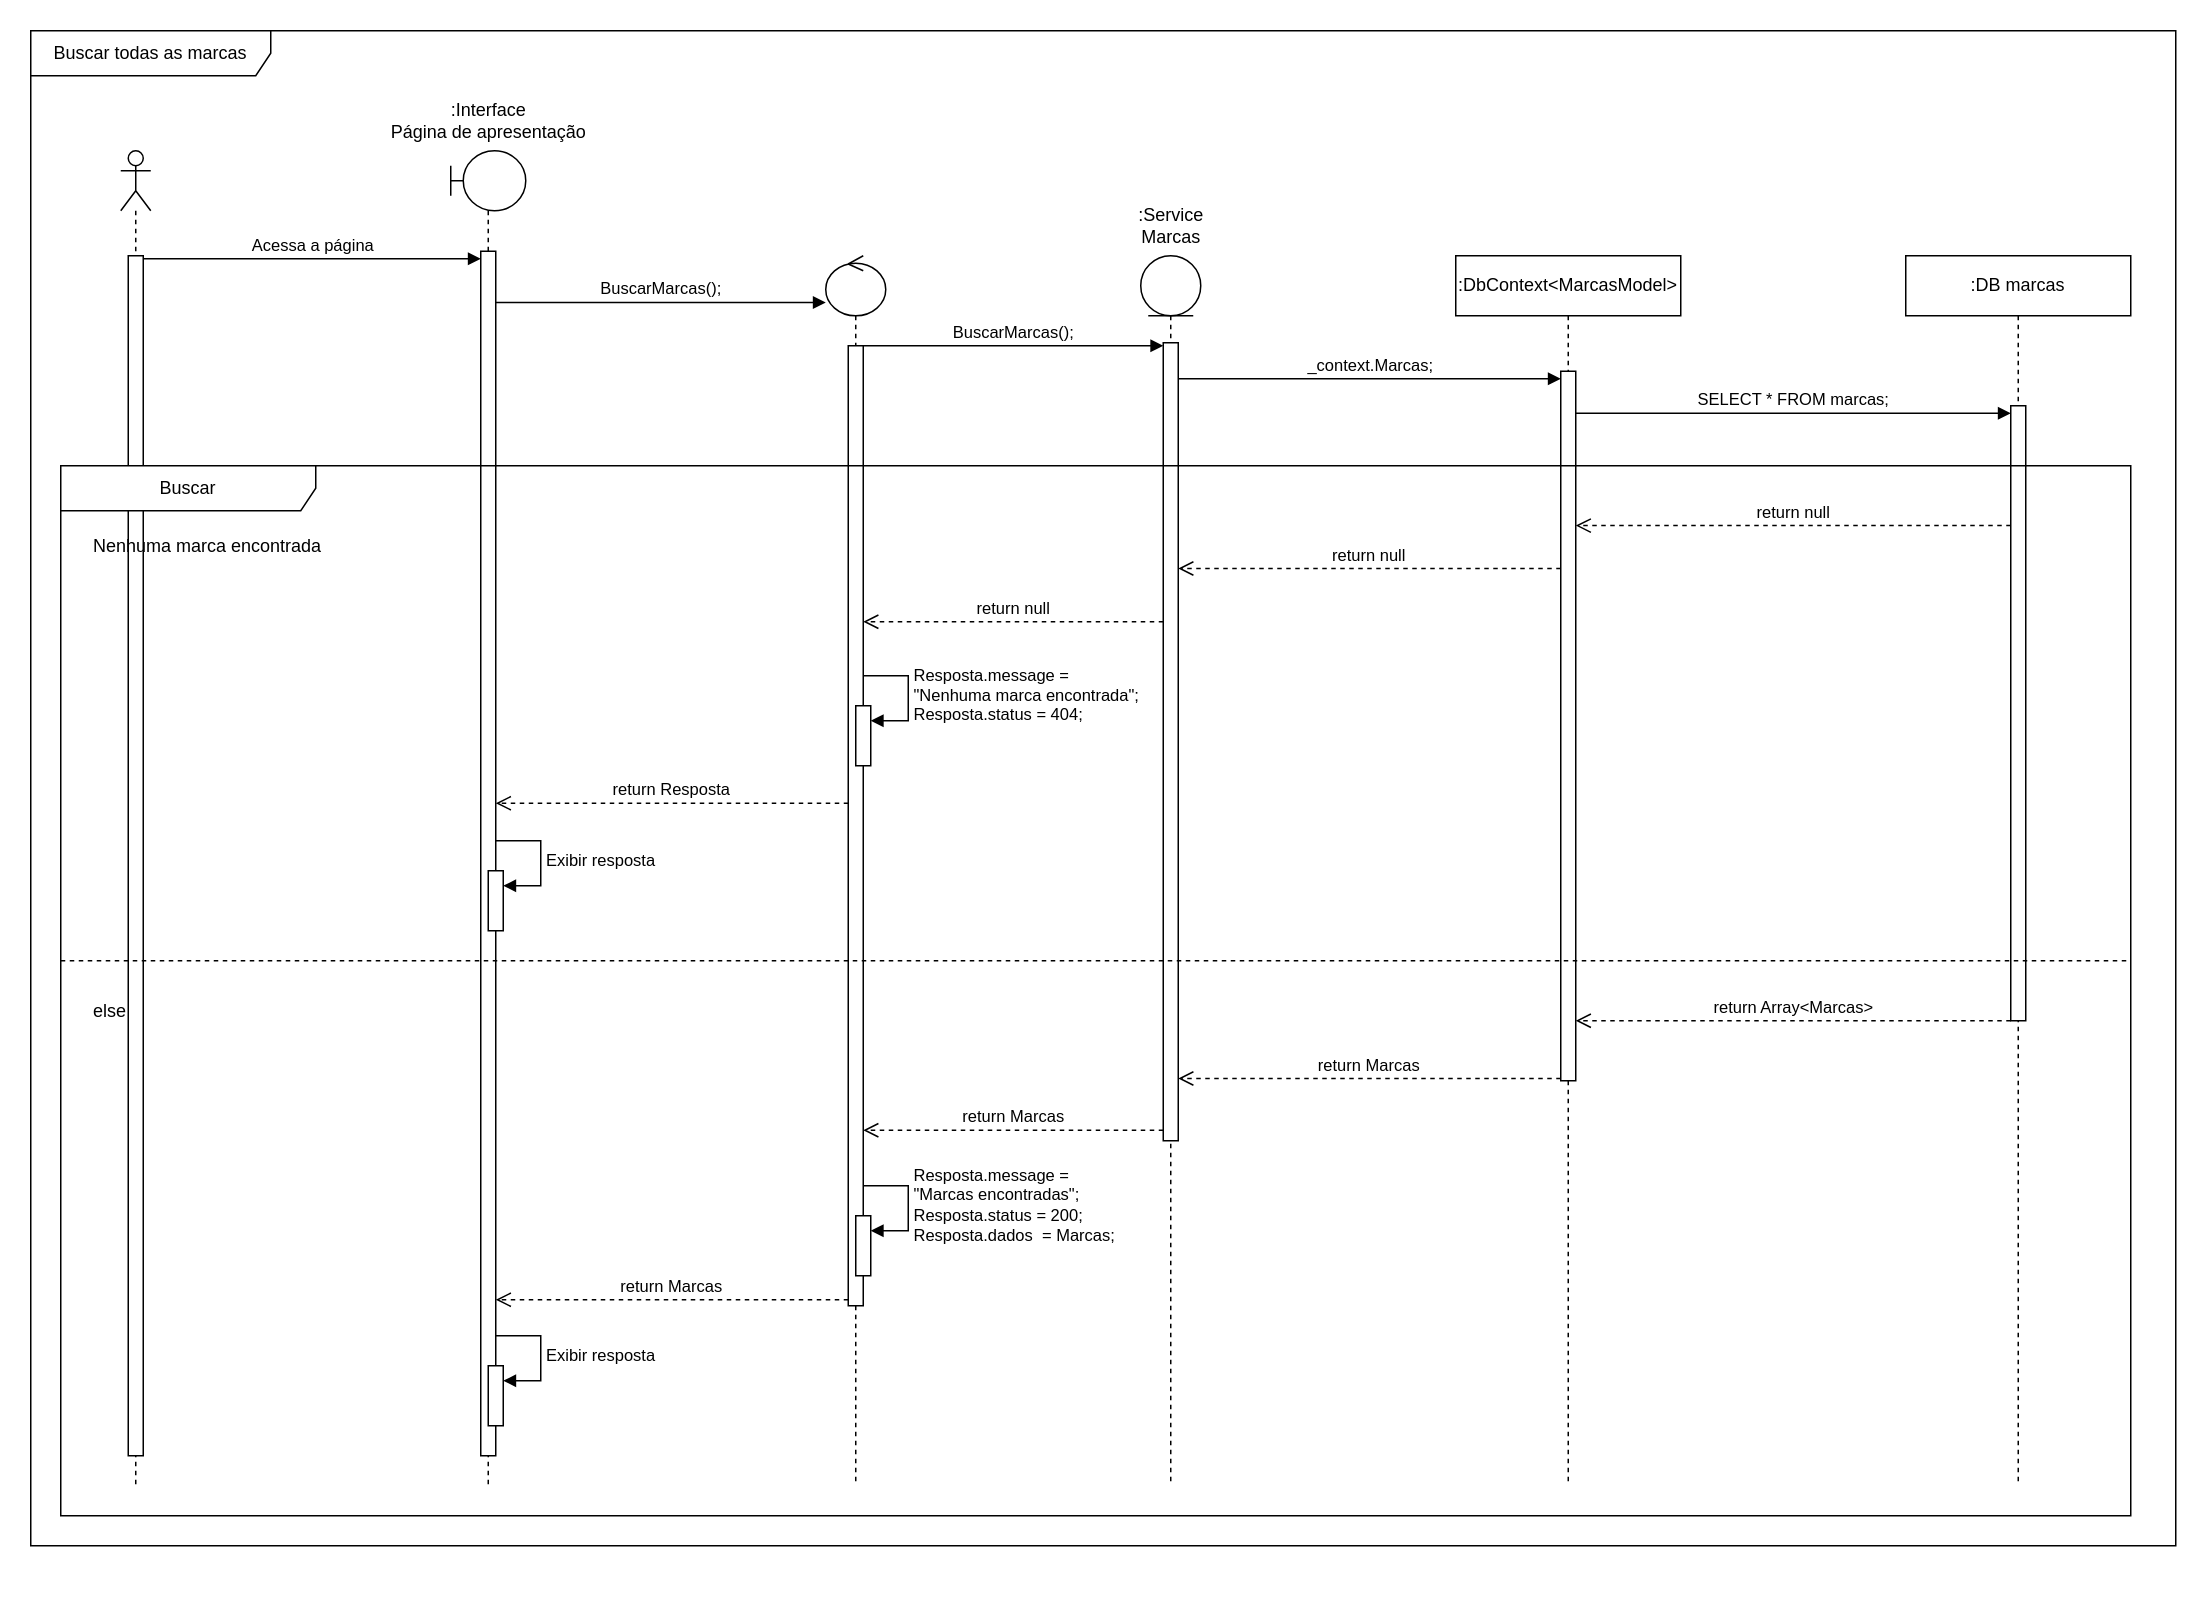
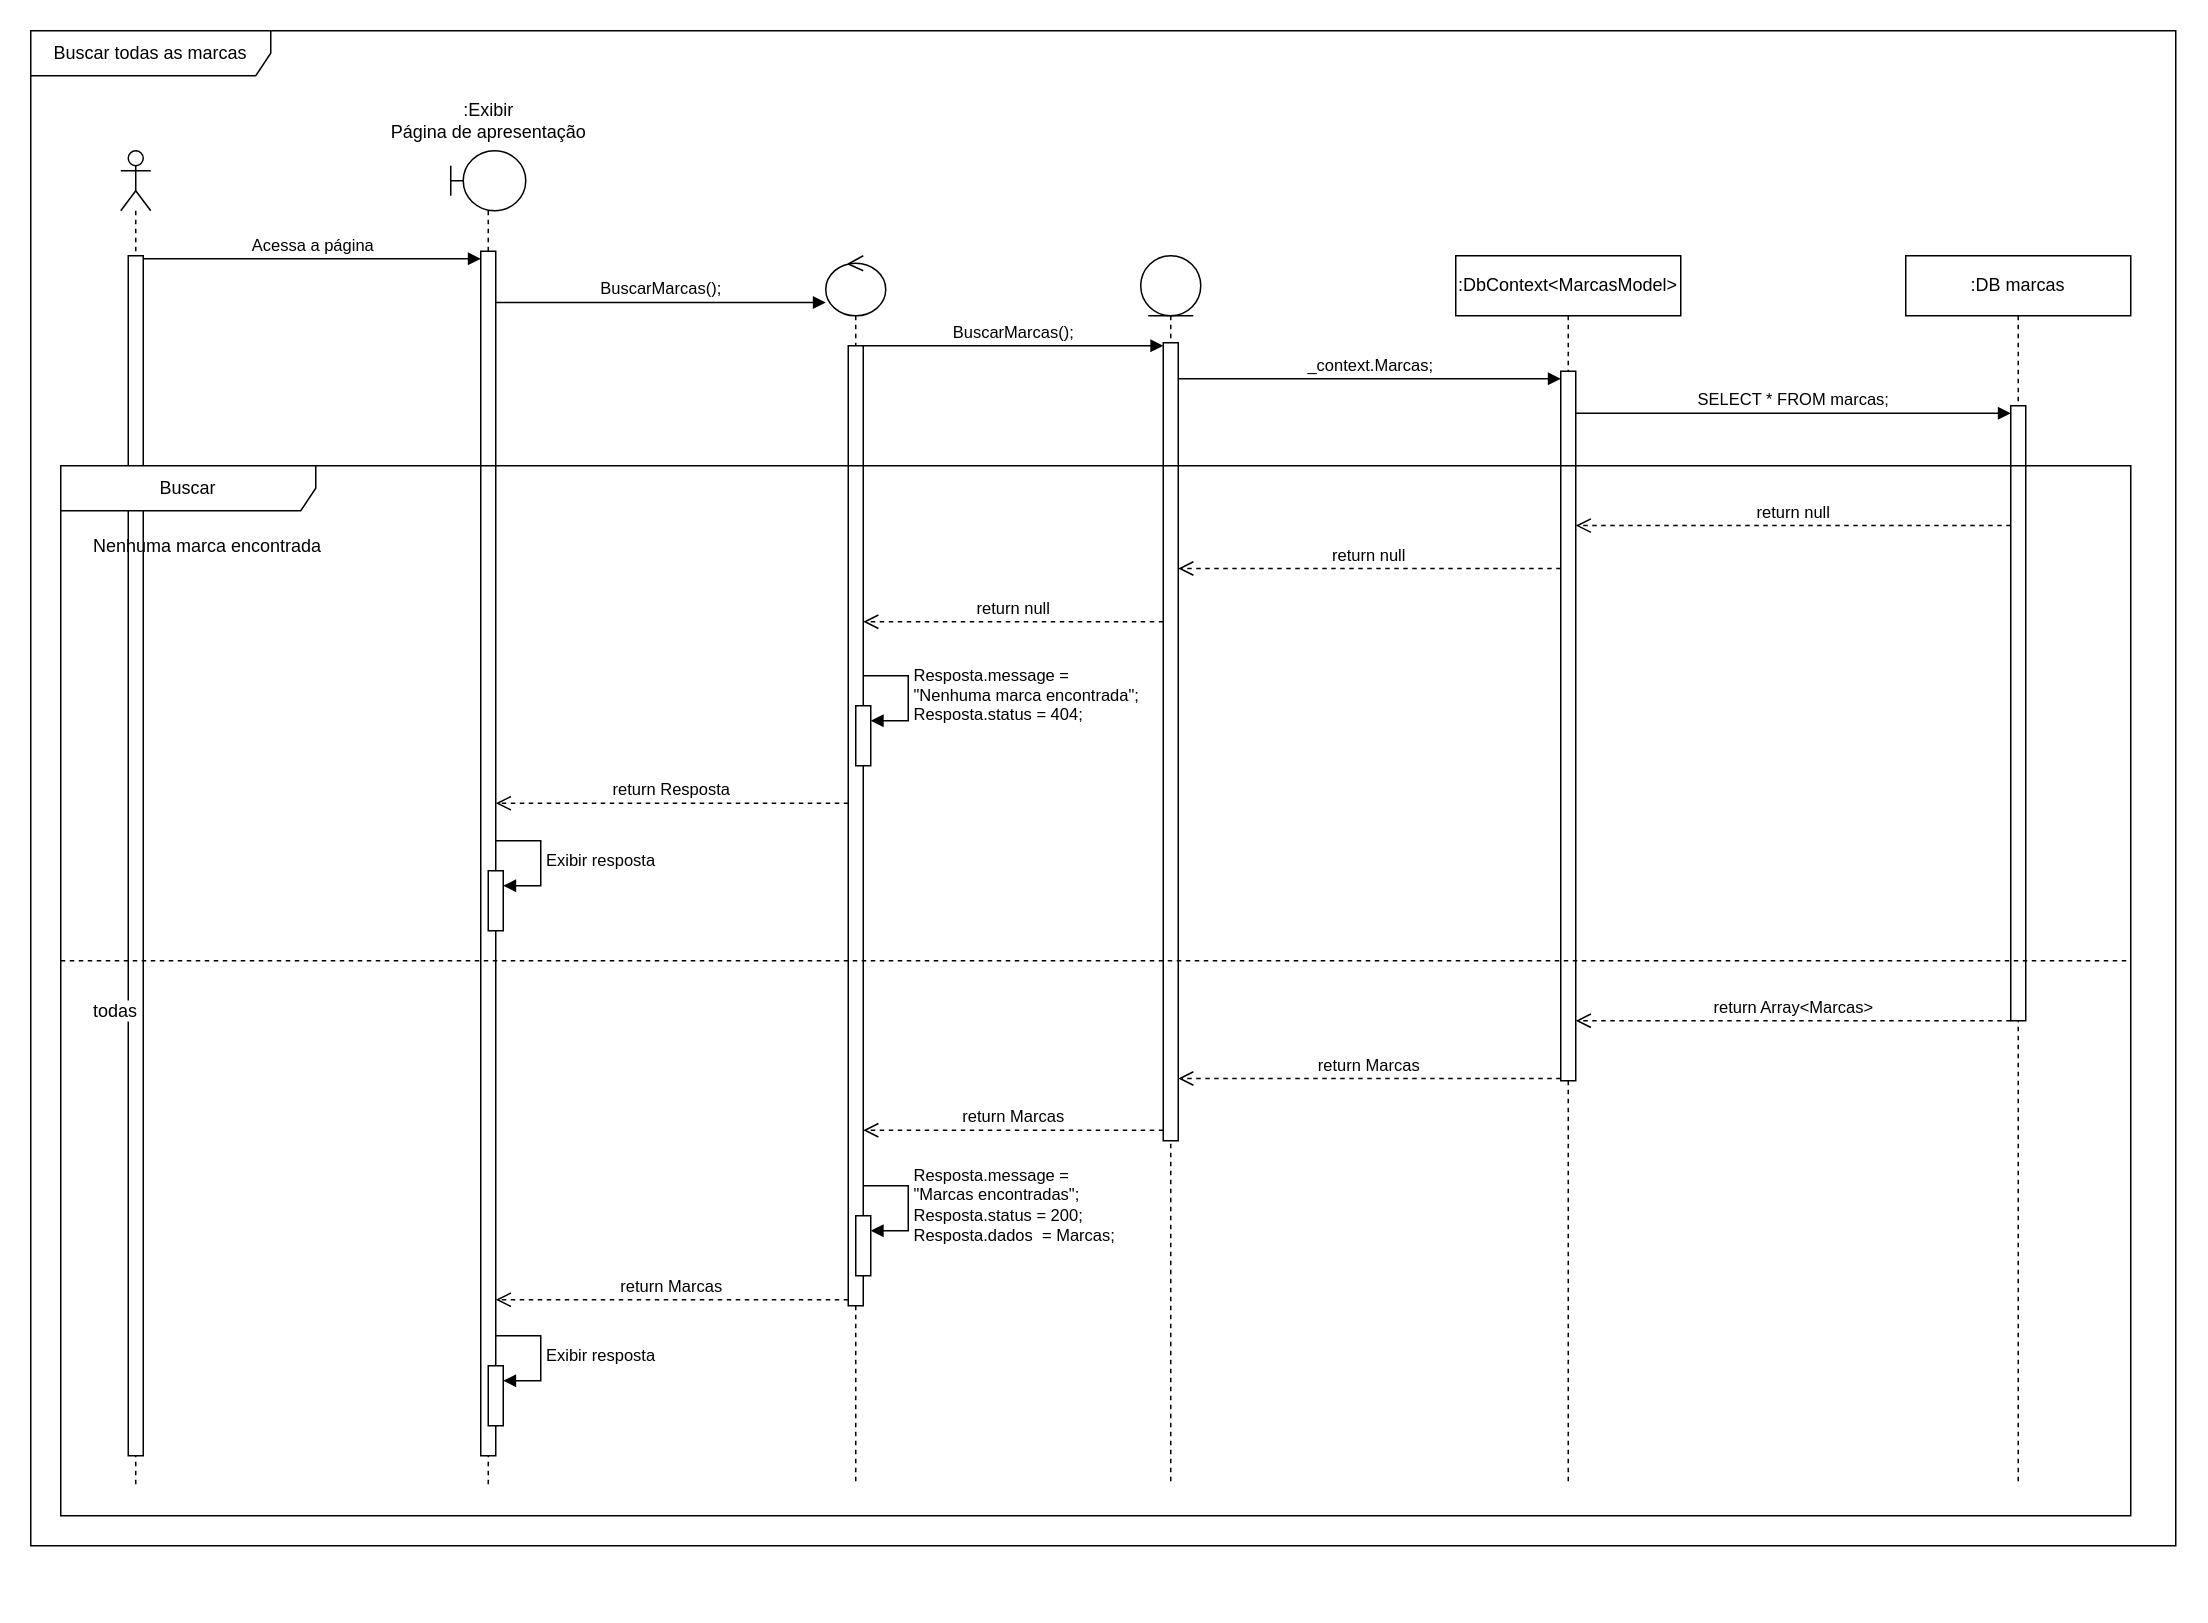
(489, 121) -> (489, 121)
(1171, 226) -> none
(112, 1012) -> (119, 1012)
